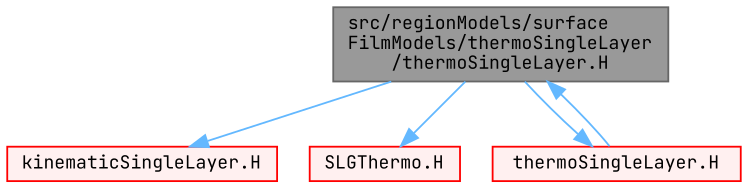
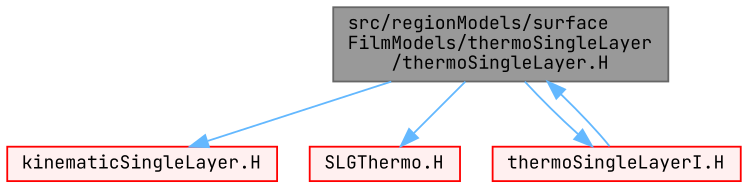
(617, 164) -> (617, 164)
